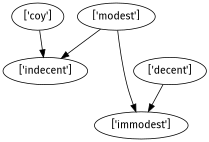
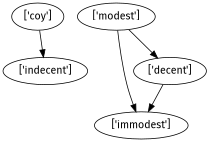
(84, 41) -> (140, 41)
